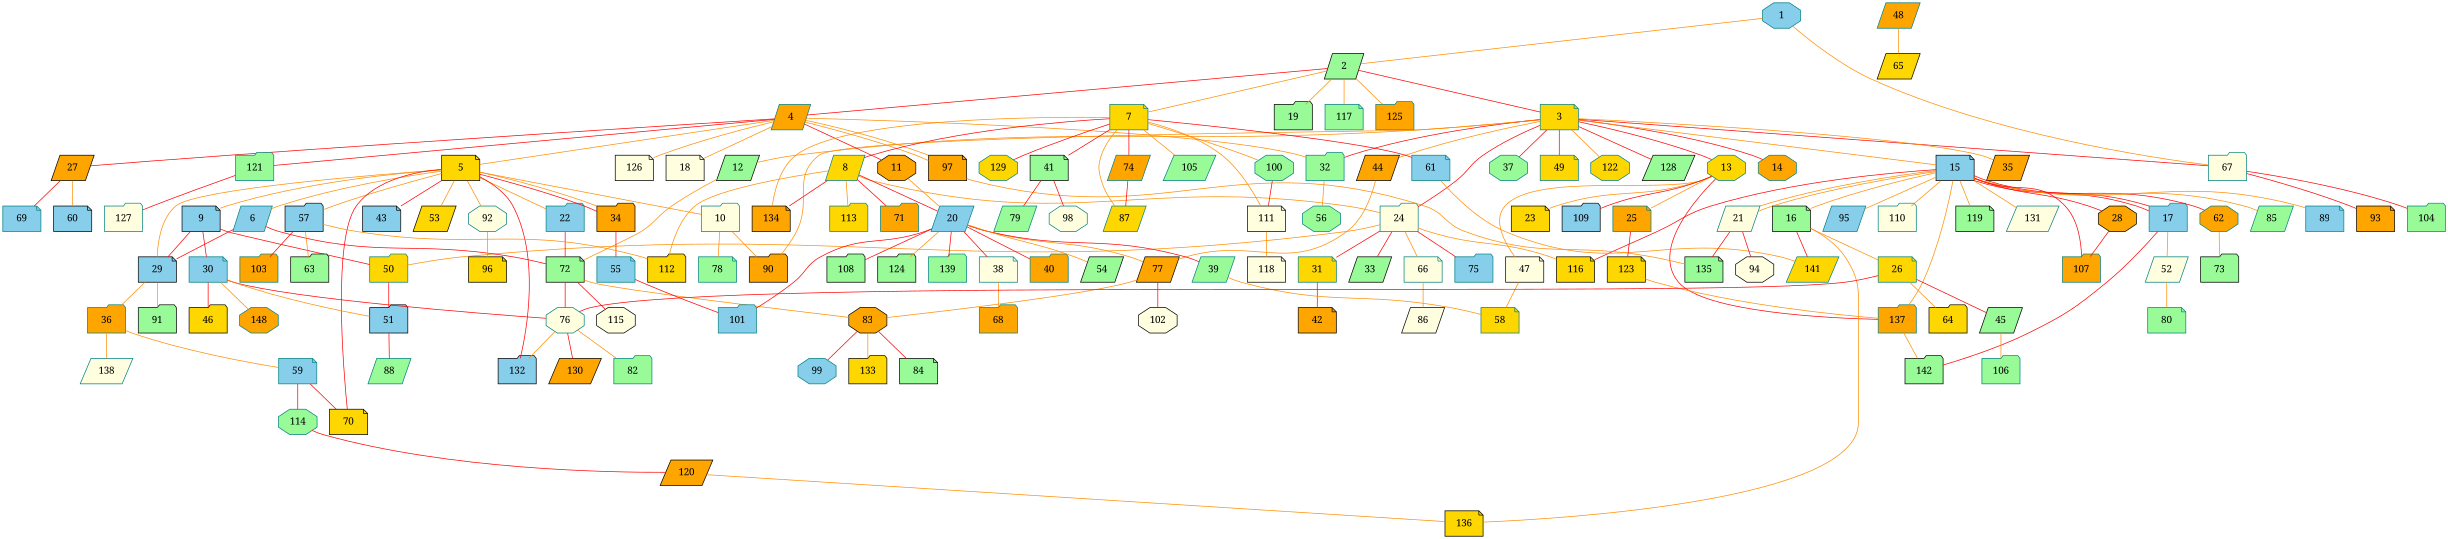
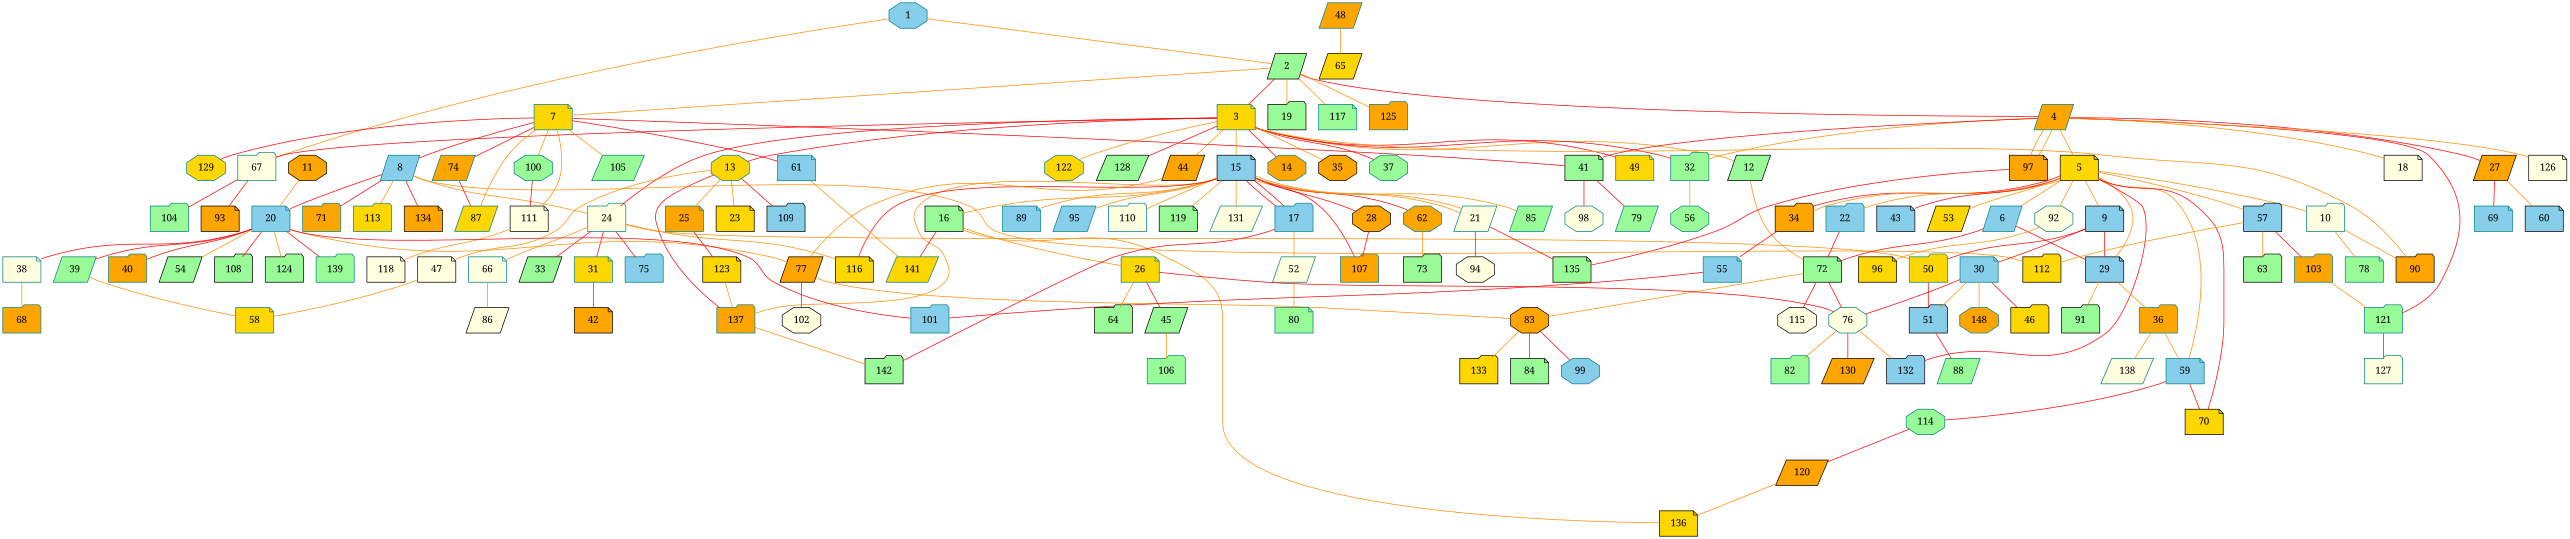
(903, 126) -> none
(843, 142) -> (1819, 130)
(845, 168) -> (400, 168)
(2008, 168) -> (1338, 168)
(1331, 186) -> (1796, 199)
(952, 219) -> (271, 219)
none -> (2195, 237)
none -> (2348, 295)
(1948, 320) -> (1113, 320)
